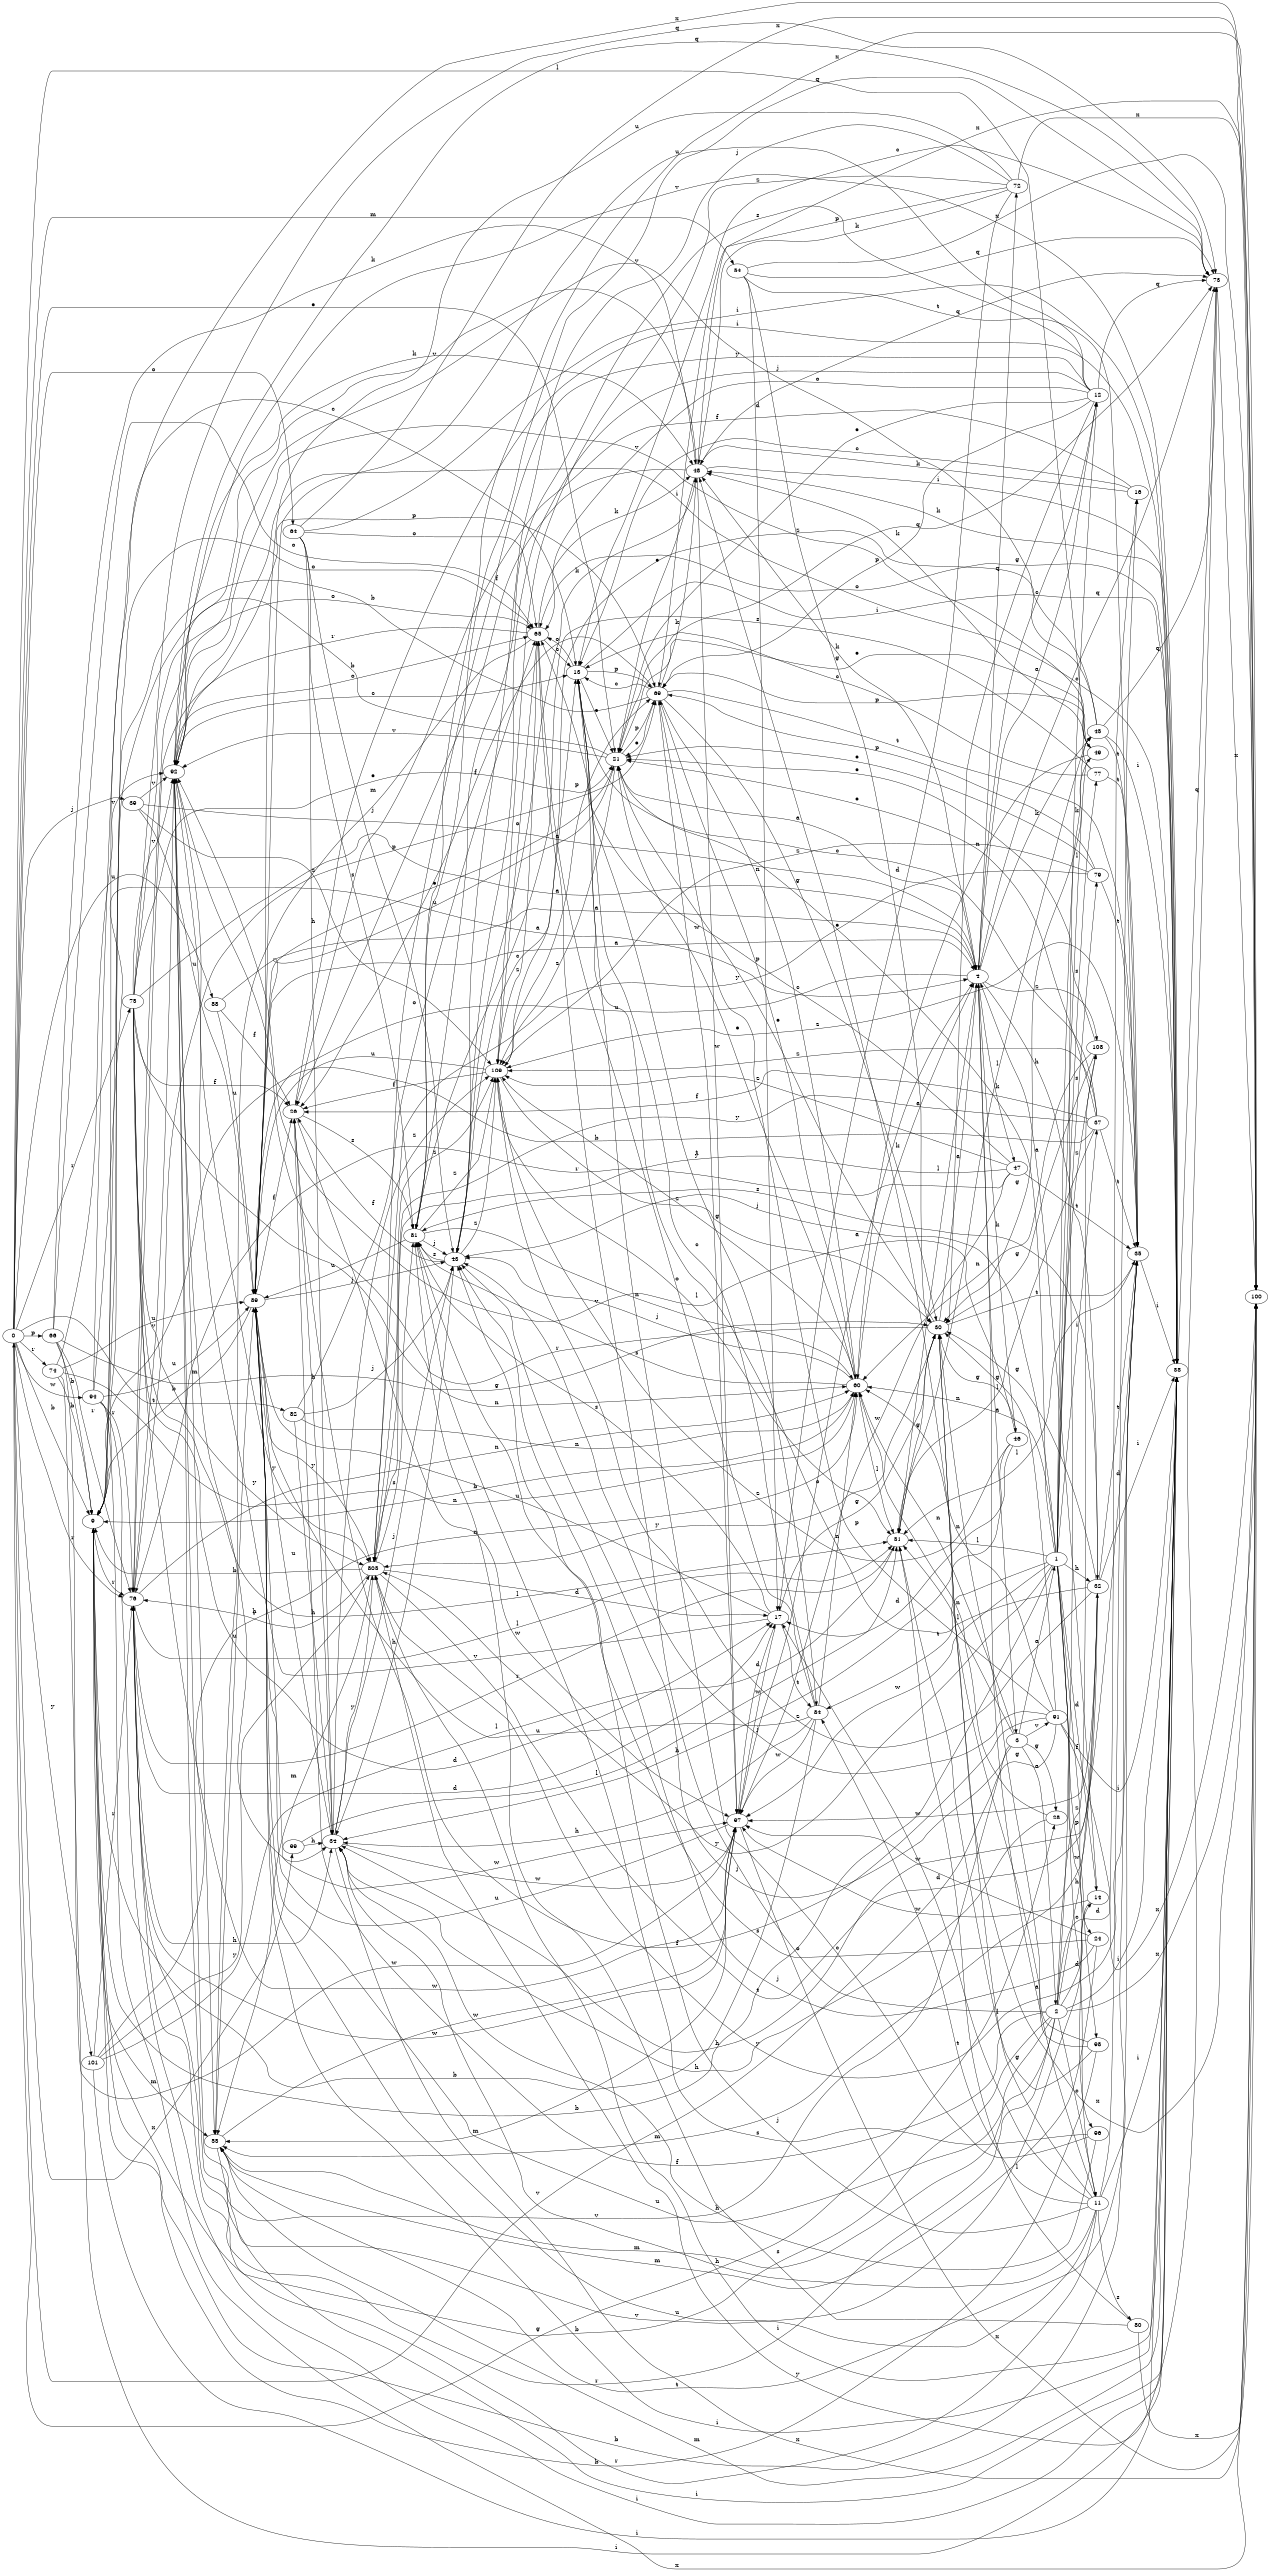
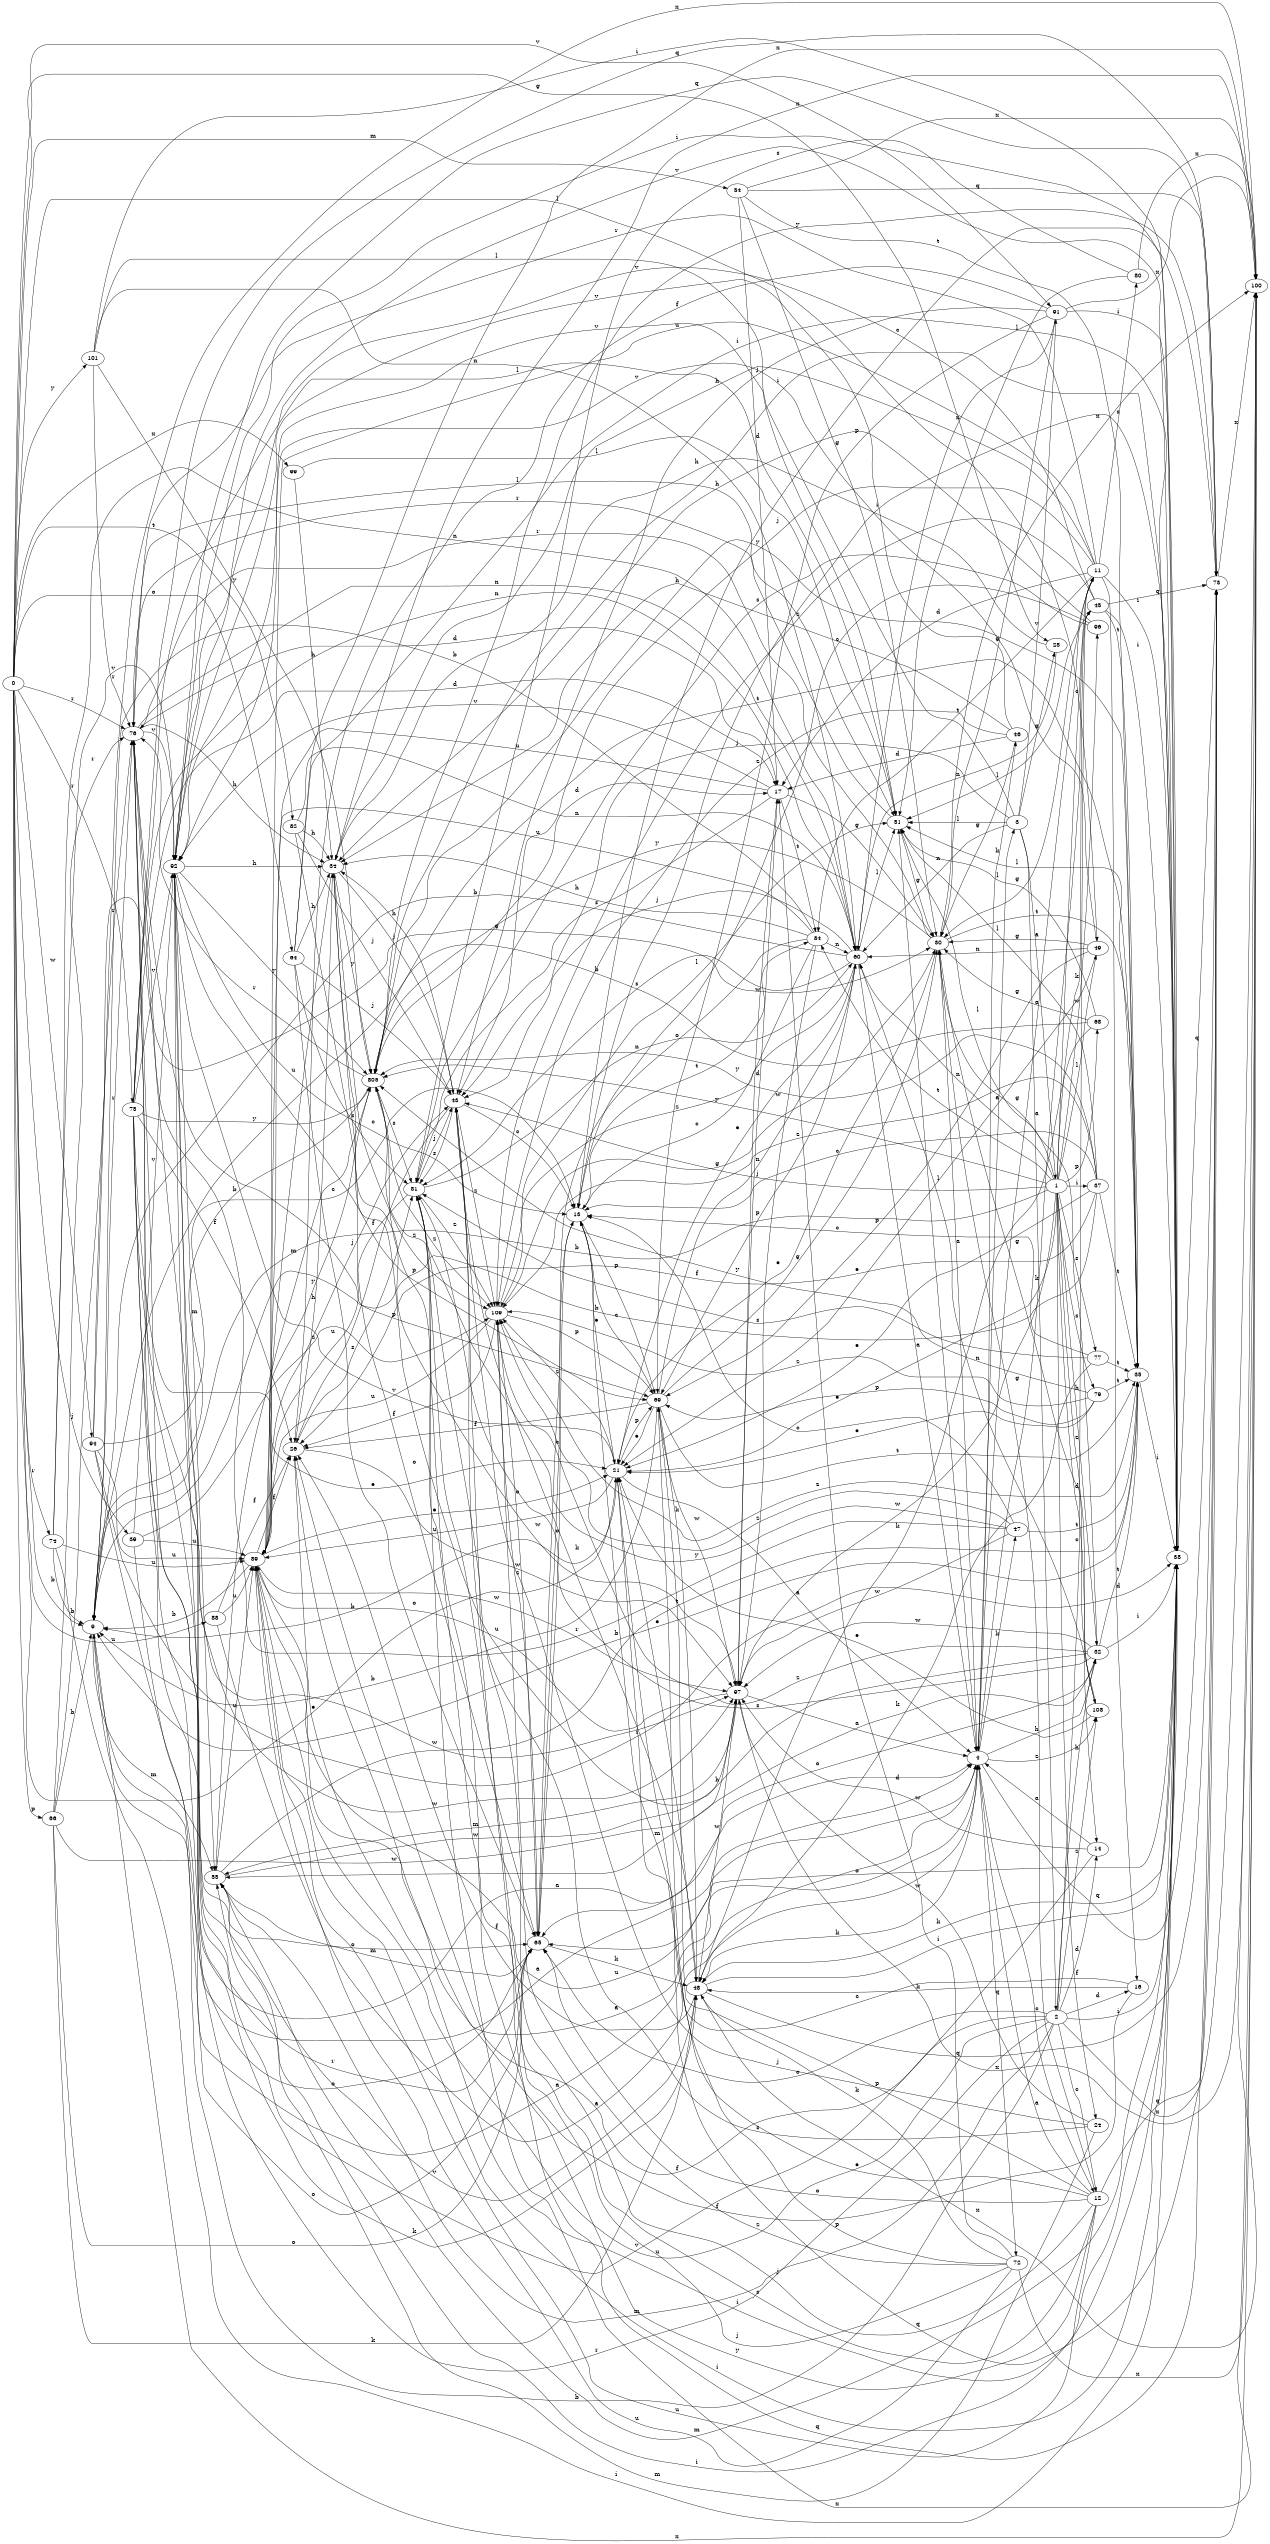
(408, 1333) -> (605, 534)
(1098, 2045) -> (1098, 1022)
(183, 2381) -> (269, 44)
